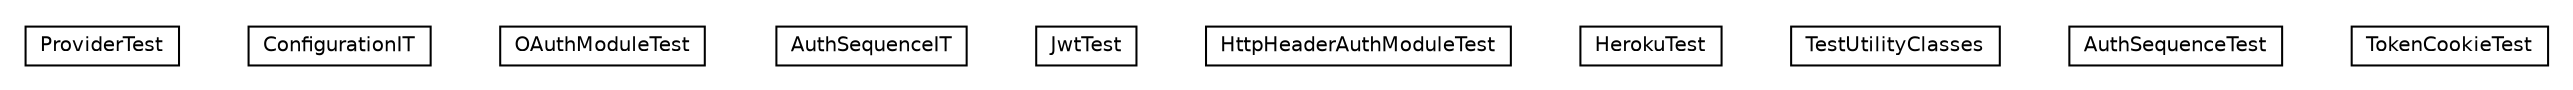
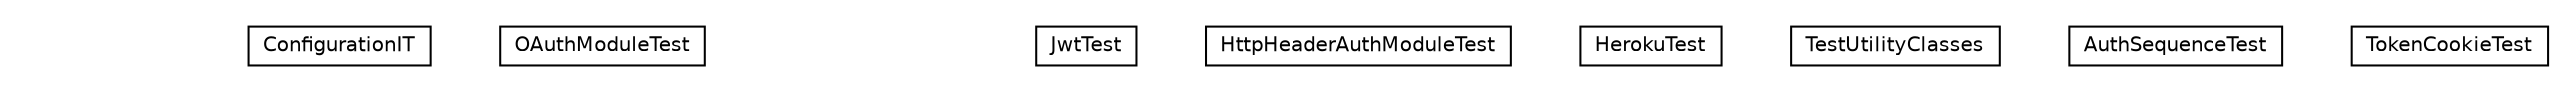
(101, 45) -> none
(871, 45) -> none
